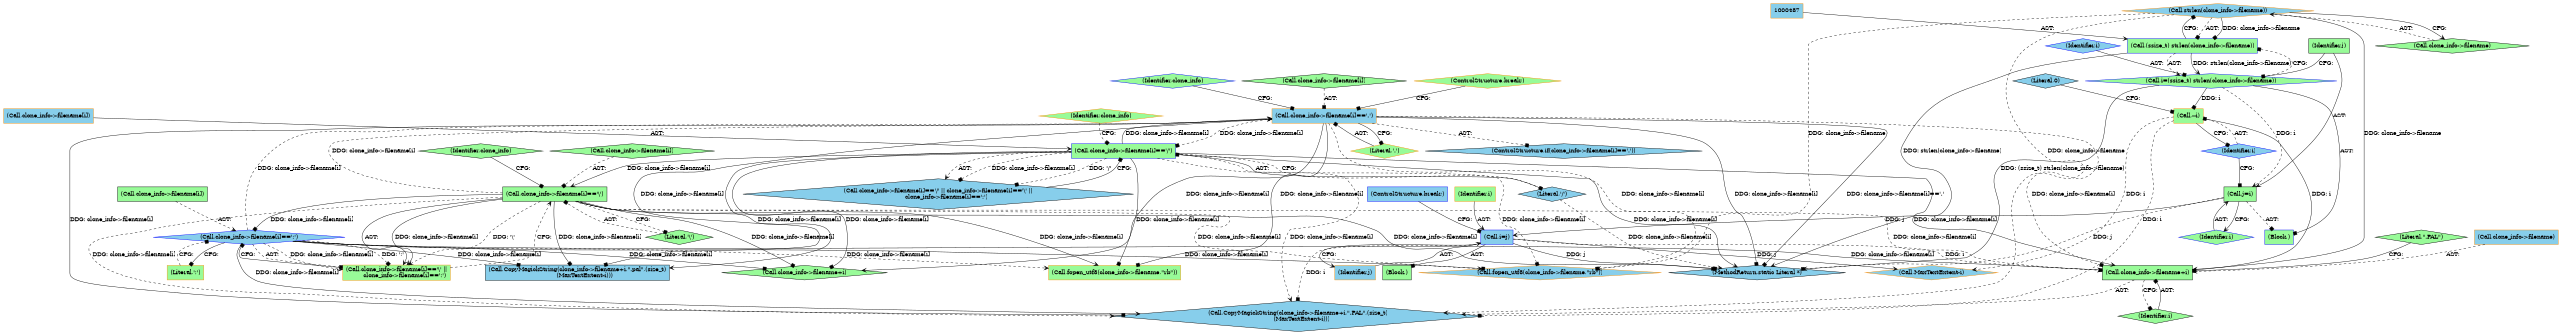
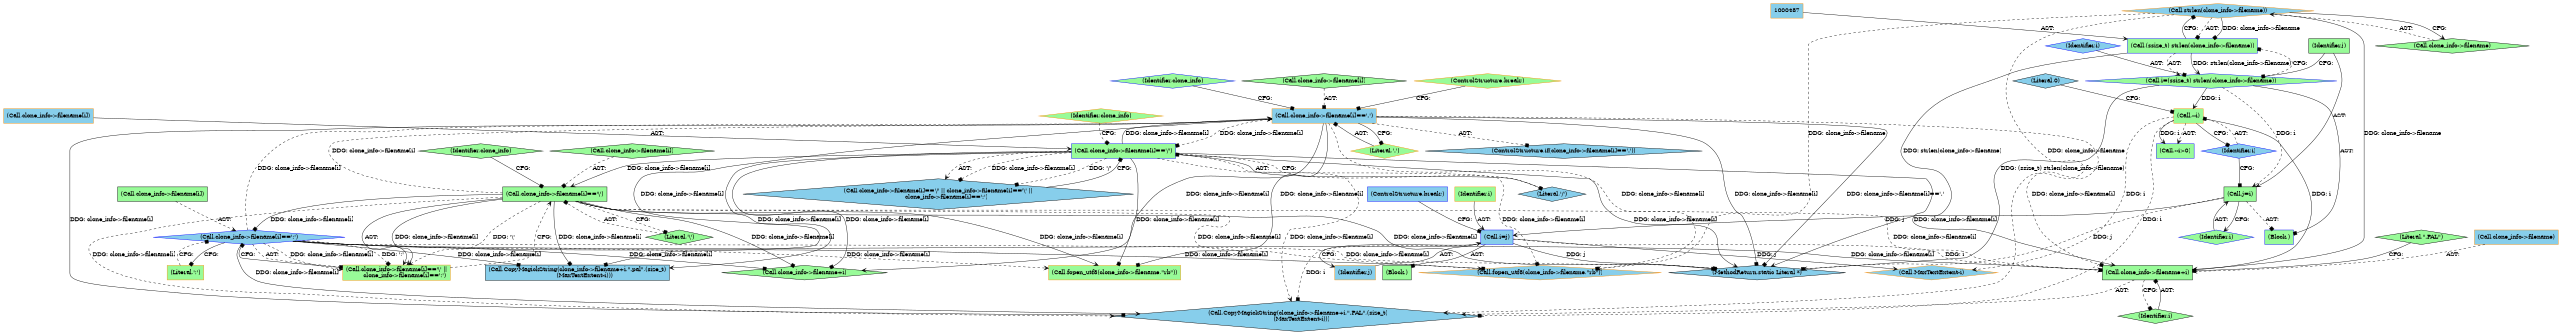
(2201, 97) -> (2201, 97)
none -> (2175, 151)
(1622, 241) -> (898, 245)
